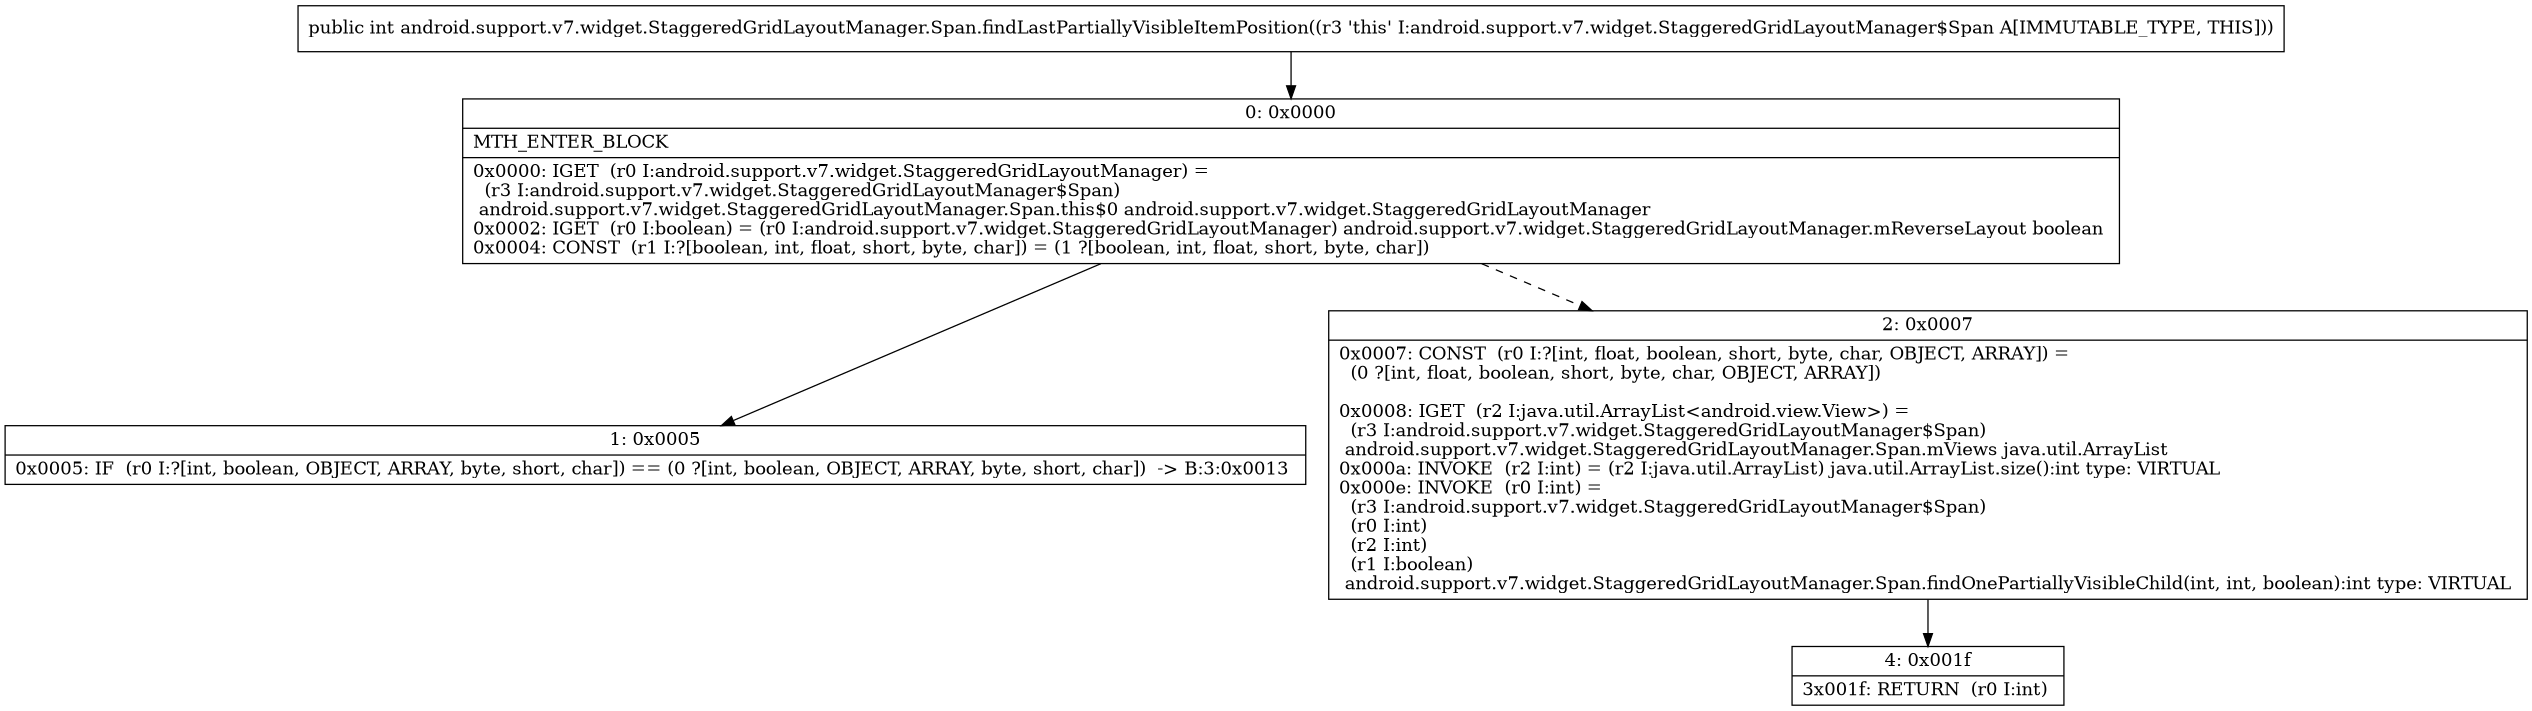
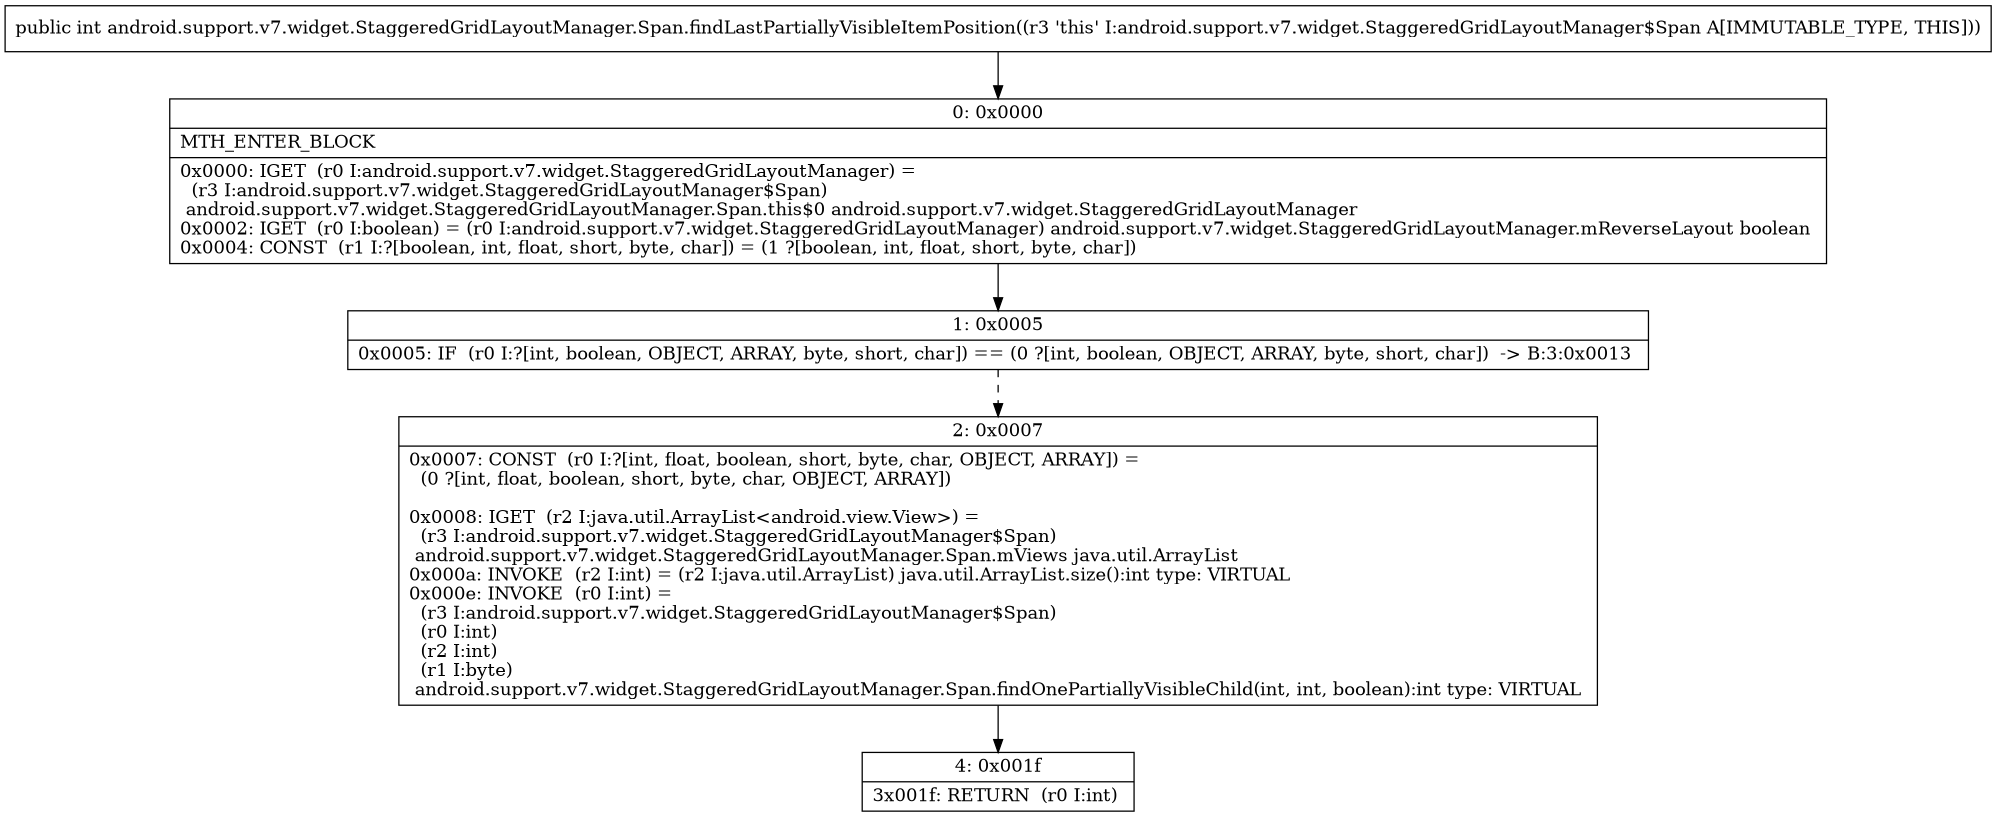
(1531, 285) -> (998, 387)
(1407, 565) -> (461, 671)
